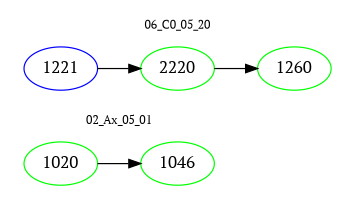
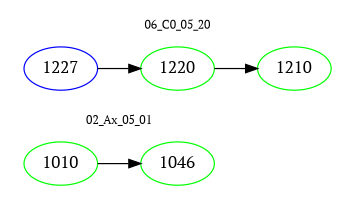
(61, 69) -> (61, 69)
(178, 69) -> (178, 69)
(294, 69) -> (294, 69)
(61, 164) -> (61, 164)
